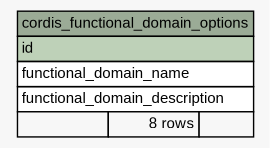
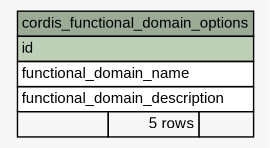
(172, 124) -> (172, 124)
